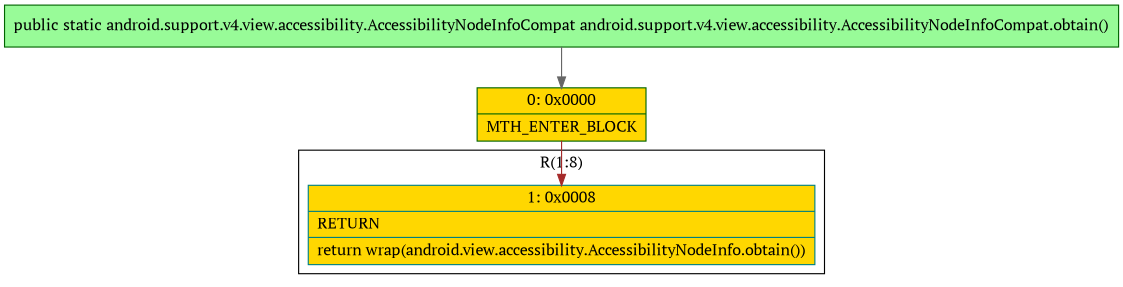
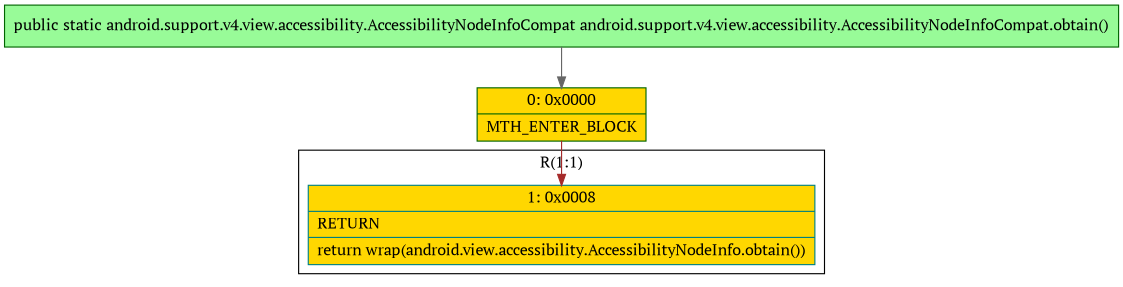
(562, 163) -> (562, 163)
